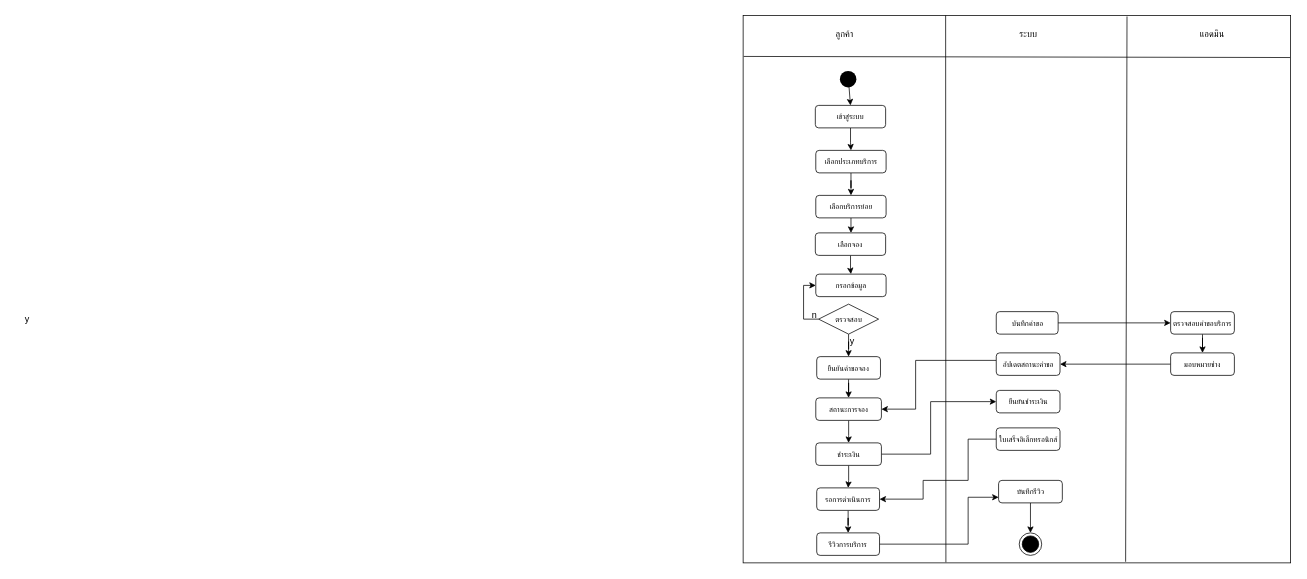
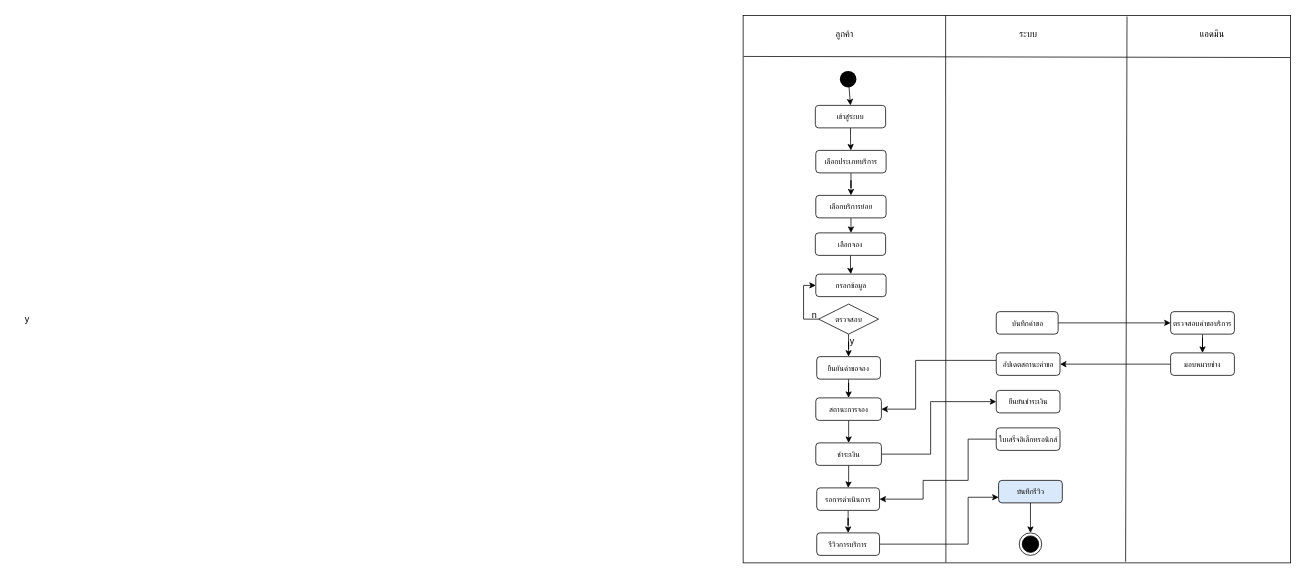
(1030, 492) -> (1030, 492)
